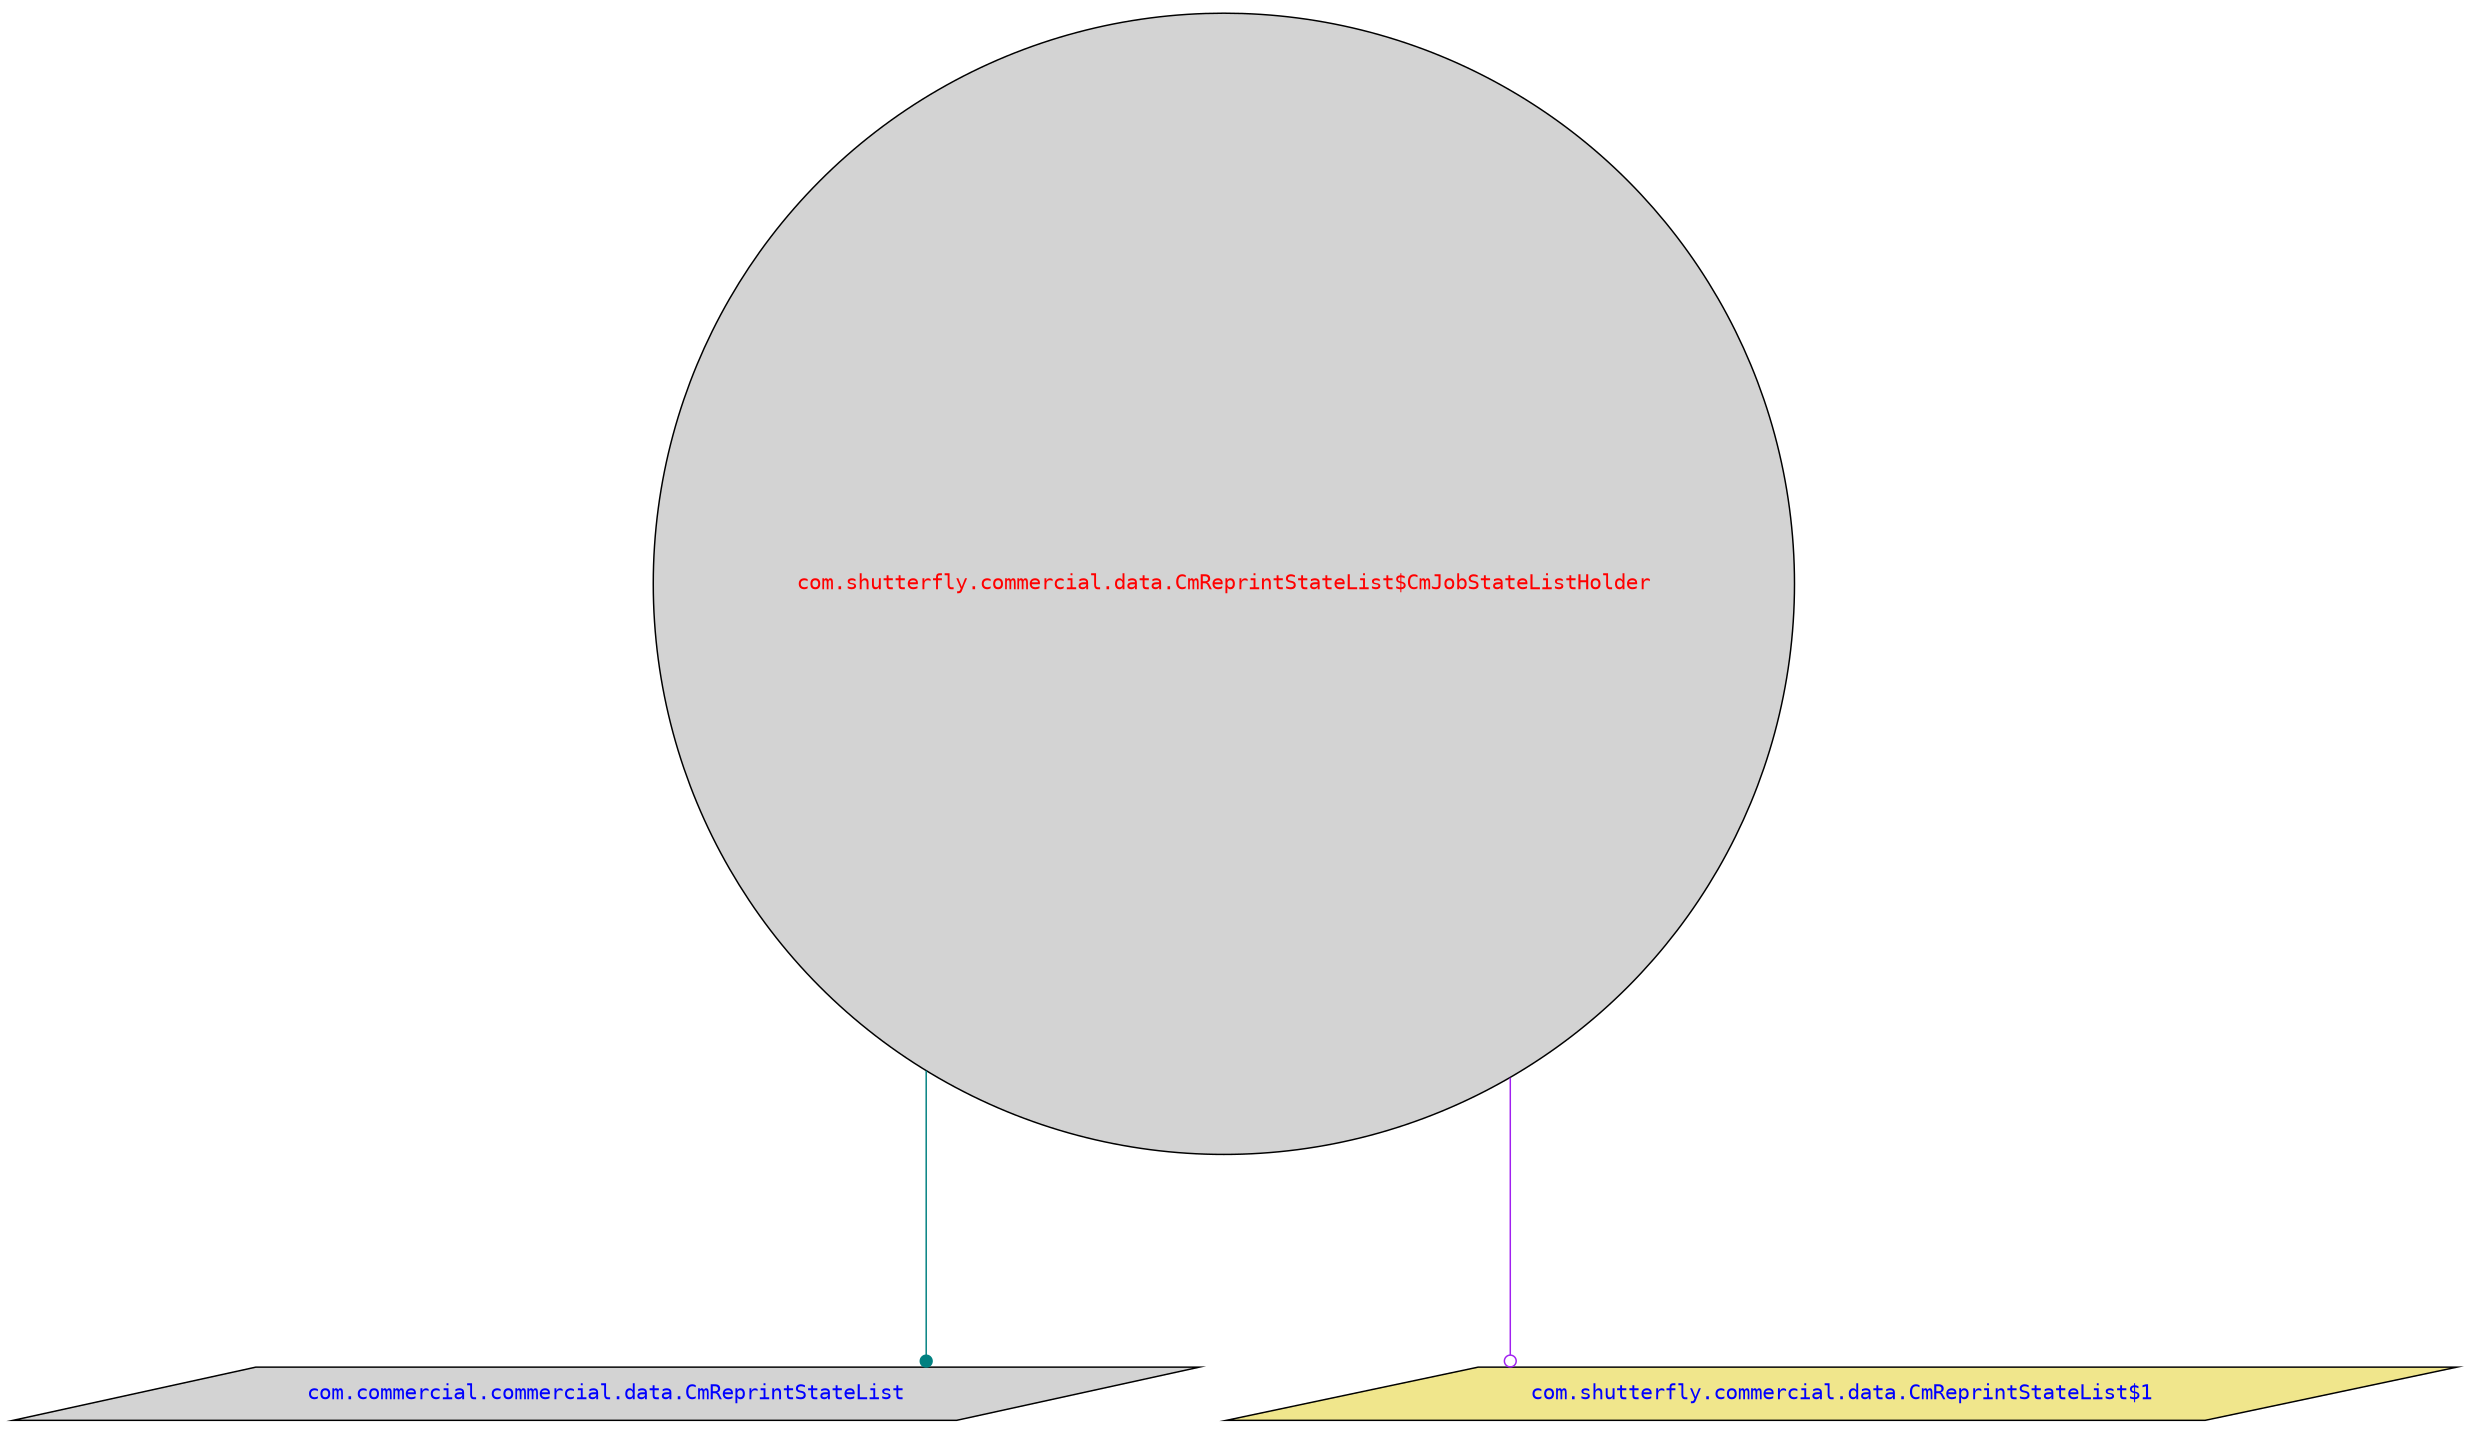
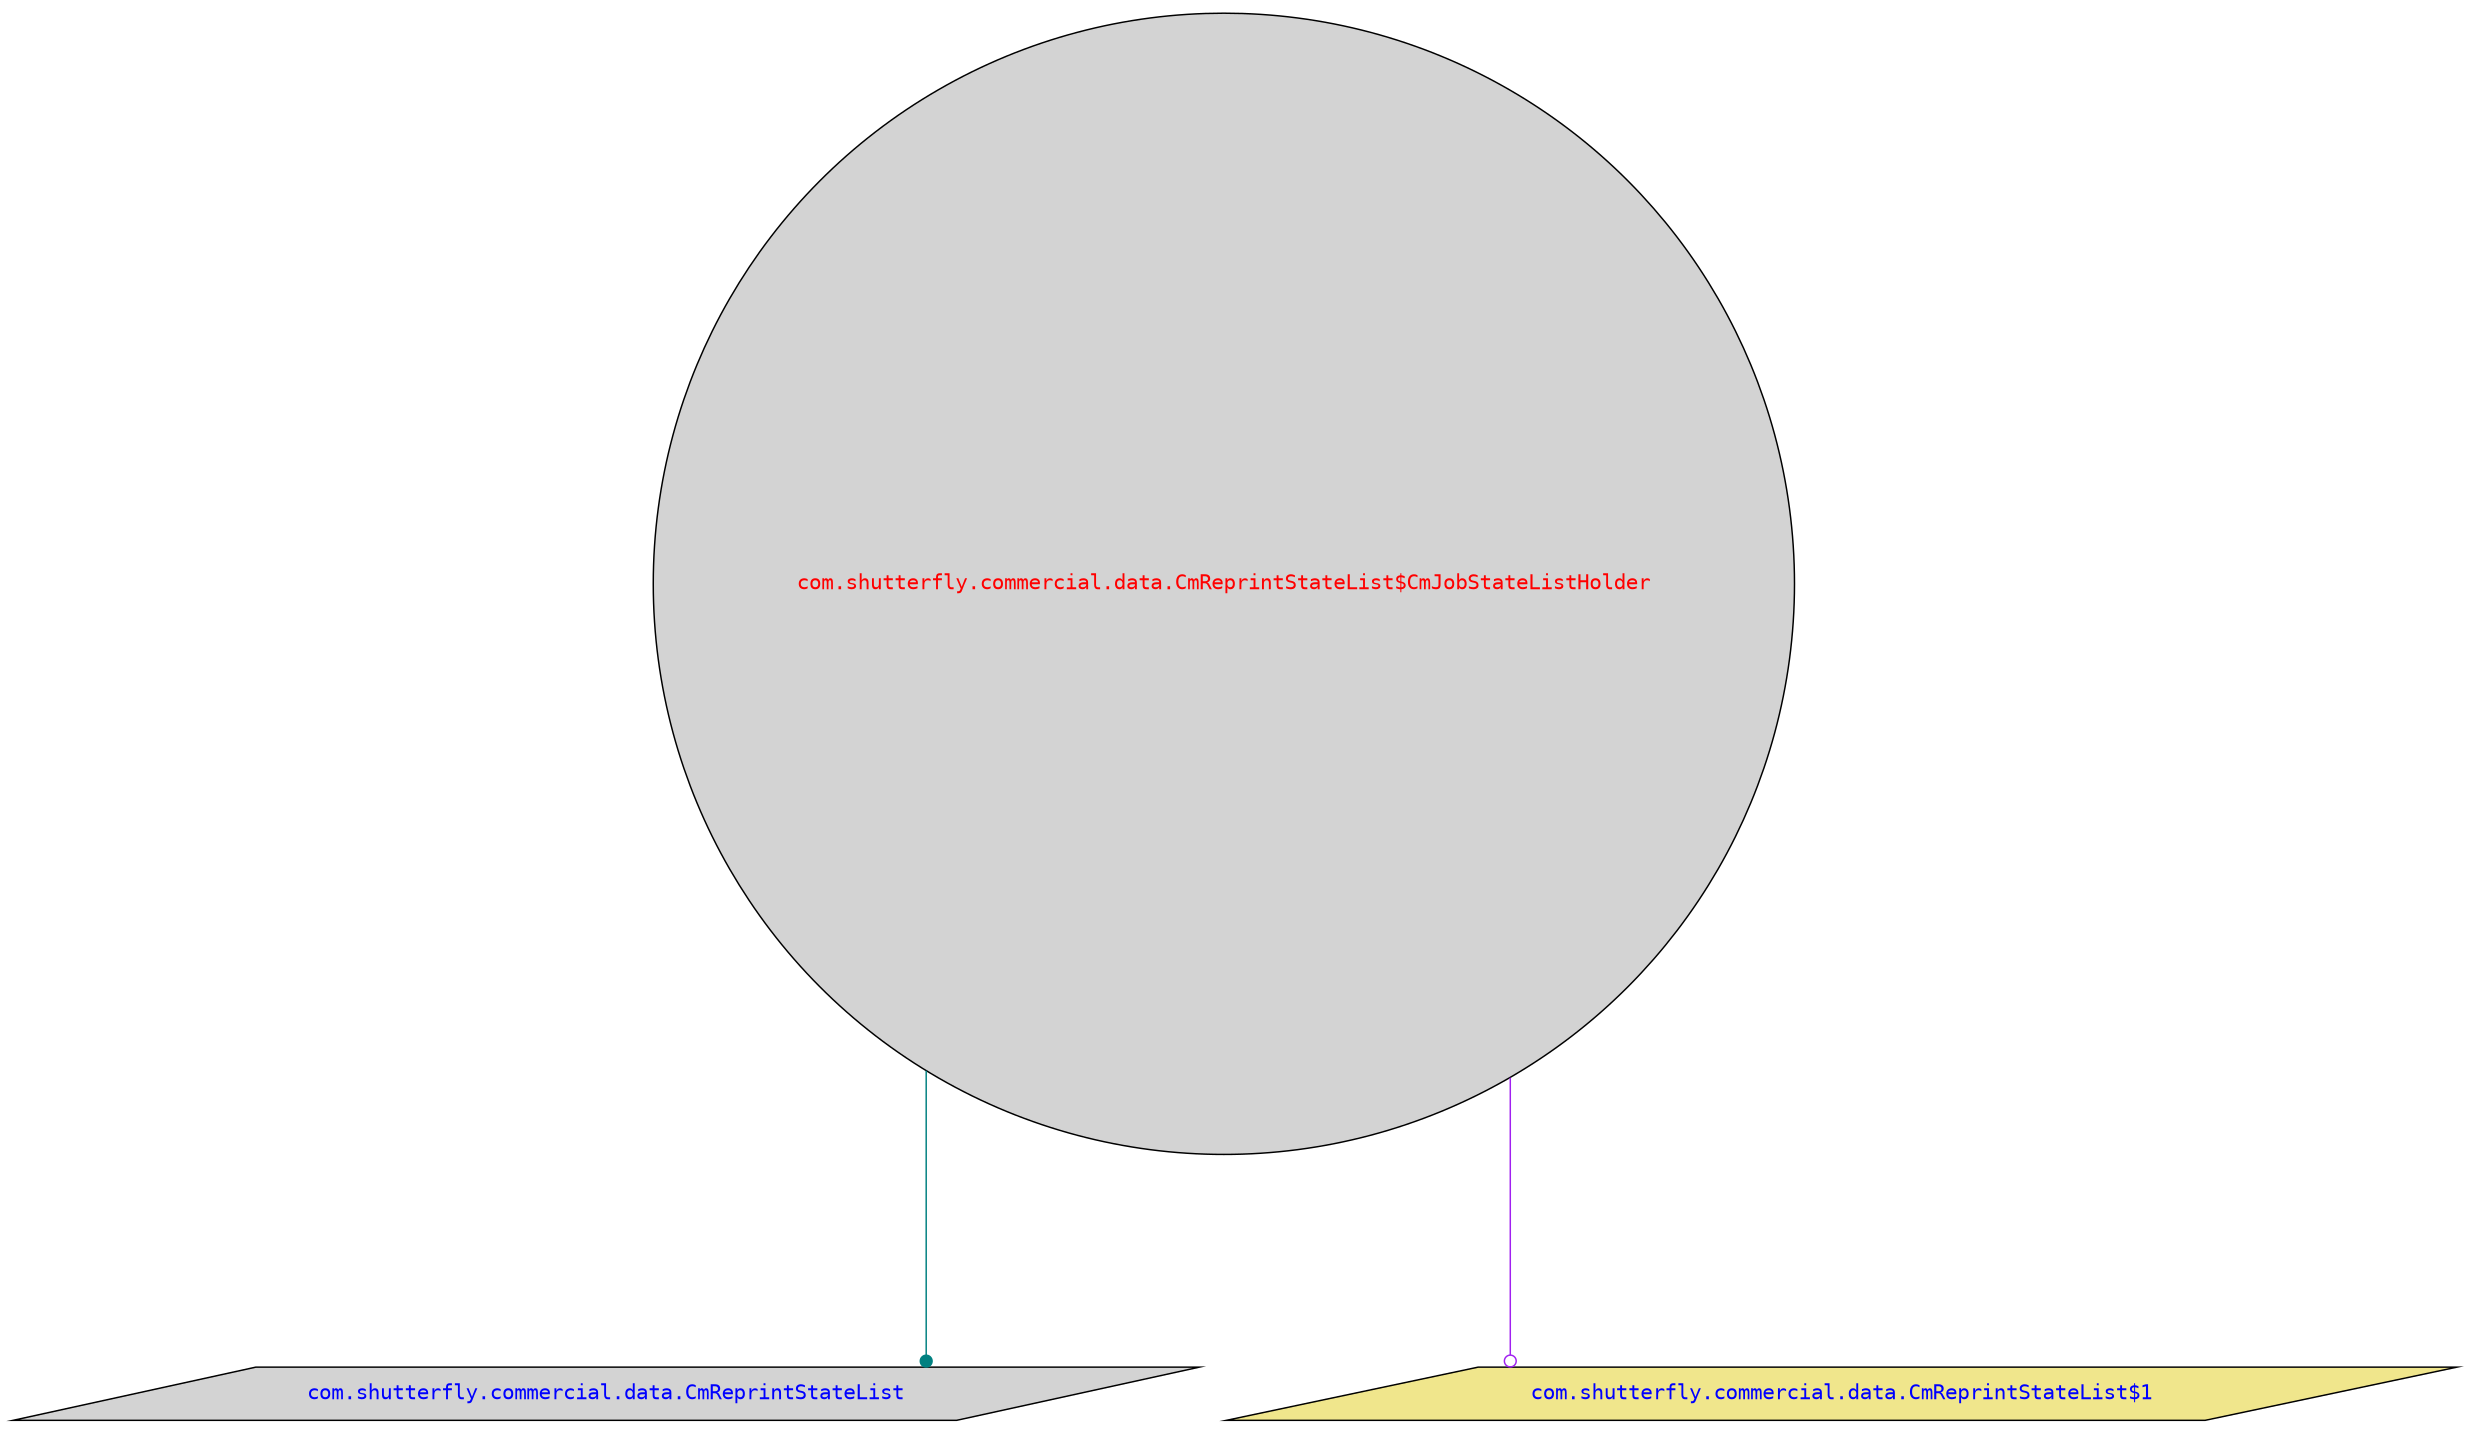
(606, 1394) -> (606, 1394)
